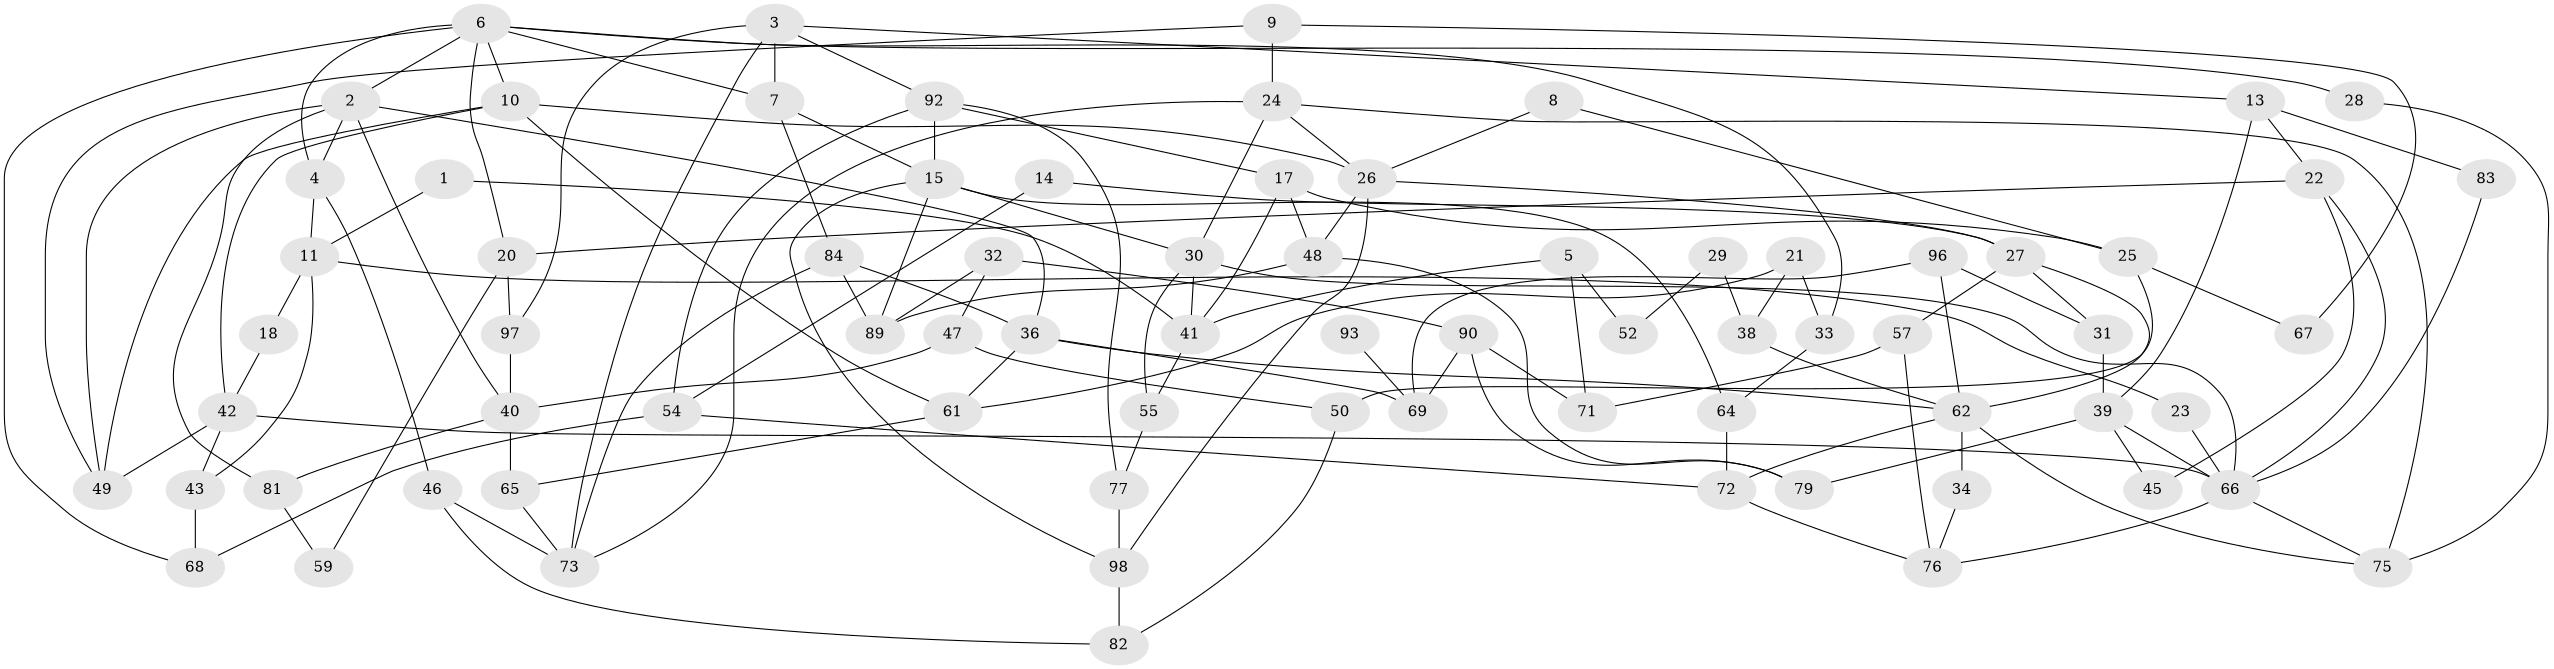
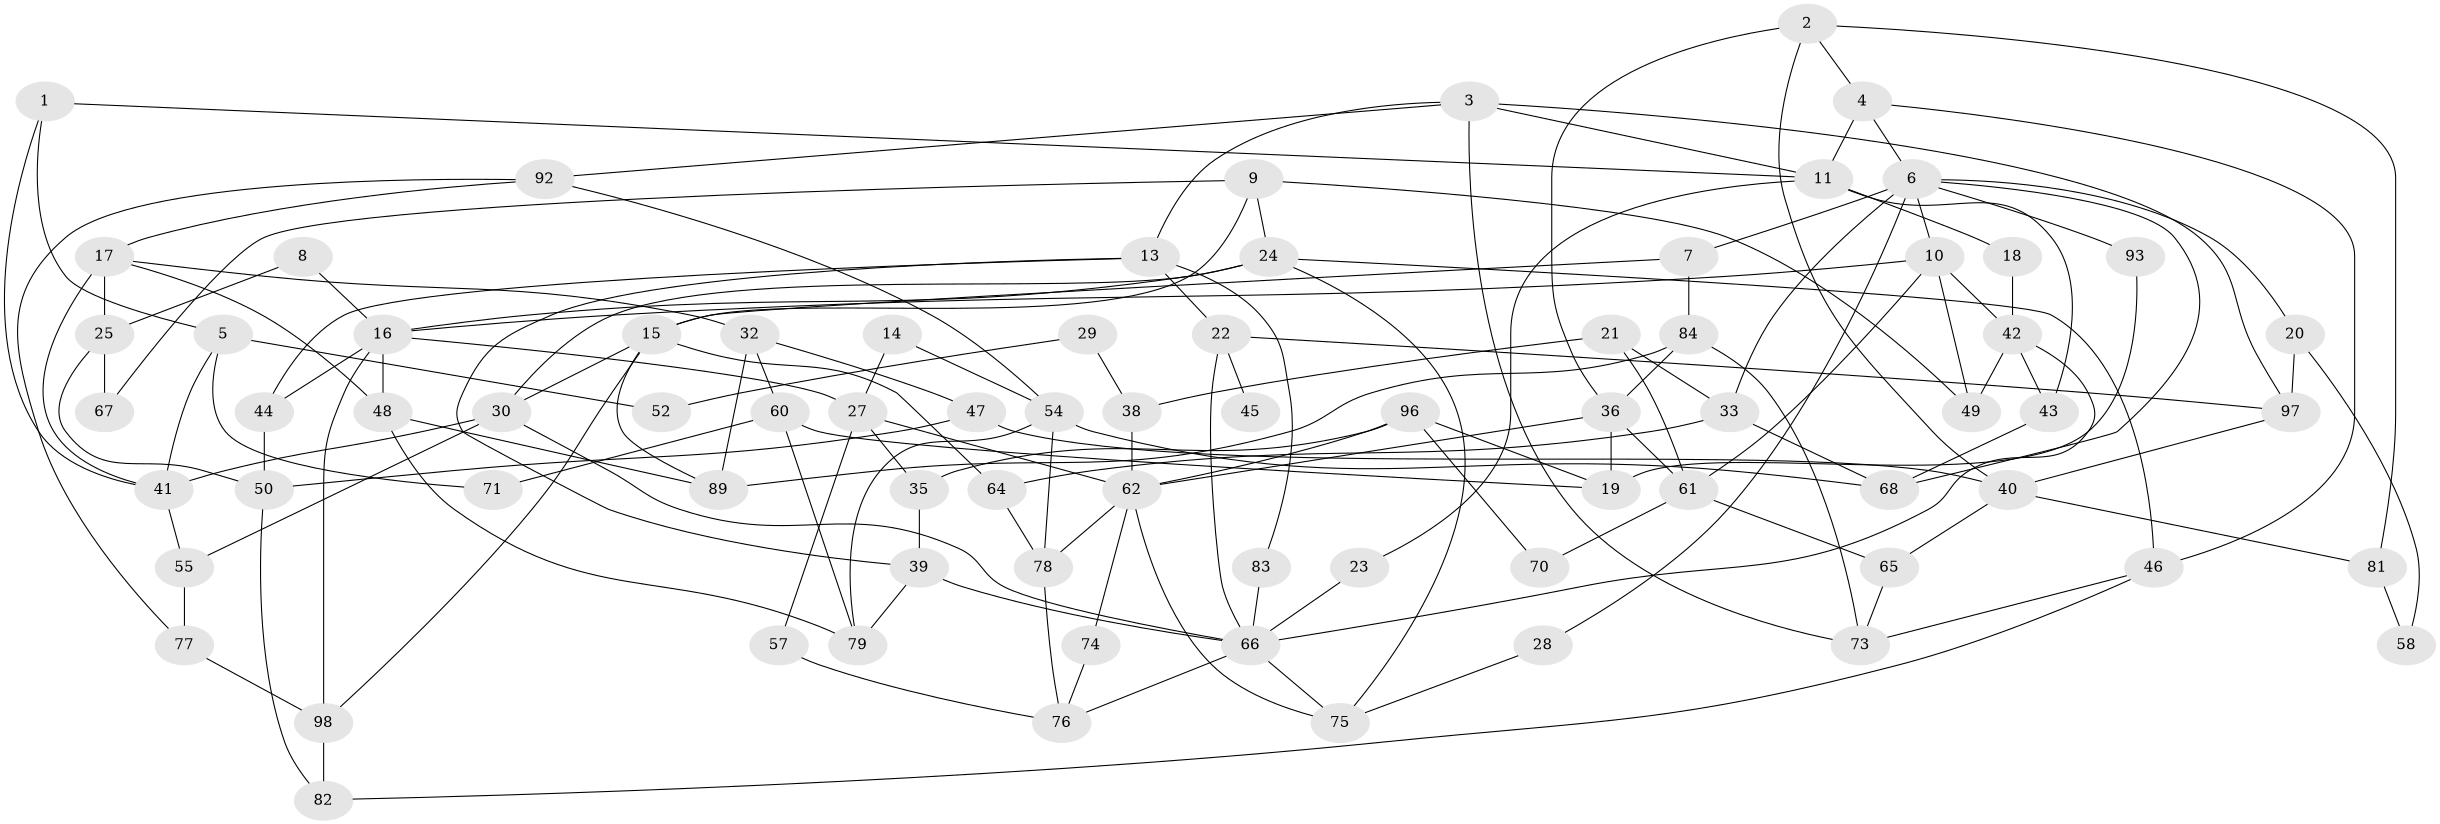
(416, 63) -> (2047, 222)
(775, 63) -> (1647, 140)
(935, 144) -> (984, 308)
(1367, 179) -> (383, 335)
(791, 211) -> (1807, 289)
(97, 214) -> none
(1323, 214) -> (1757, 369)
none -> (60, 268)
none -> (430, 287)
(1469, 335) -> (780, 412)
(2103, 335) -> (919, 490)
(1748, 379) -> none
none -> (264, 412)
(1418, 412) -> (1611, 490)
(2128, 451) -> none
none -> (1812, 452)
none -> (871, 484)
(1727, 490) -> (1043, 568)
(1962, 490) -> (1091, 645)
(324, 568) -> (2406, 645)
none -> (1540, 568)
